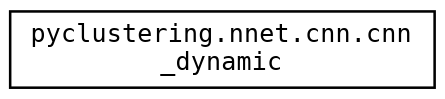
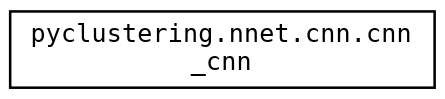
(222, 50) -> (222, 50)
